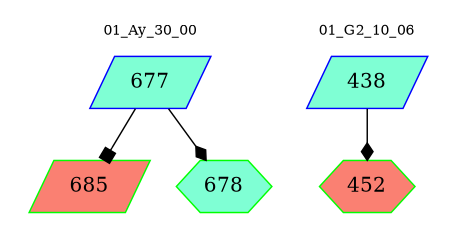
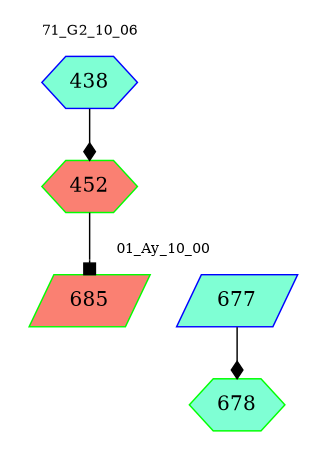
(150, 31) -> (163, 249)
(367, 31) -> (90, 31)
(367, 82) -> (90, 82)
(124, 128) -> (90, 244)
